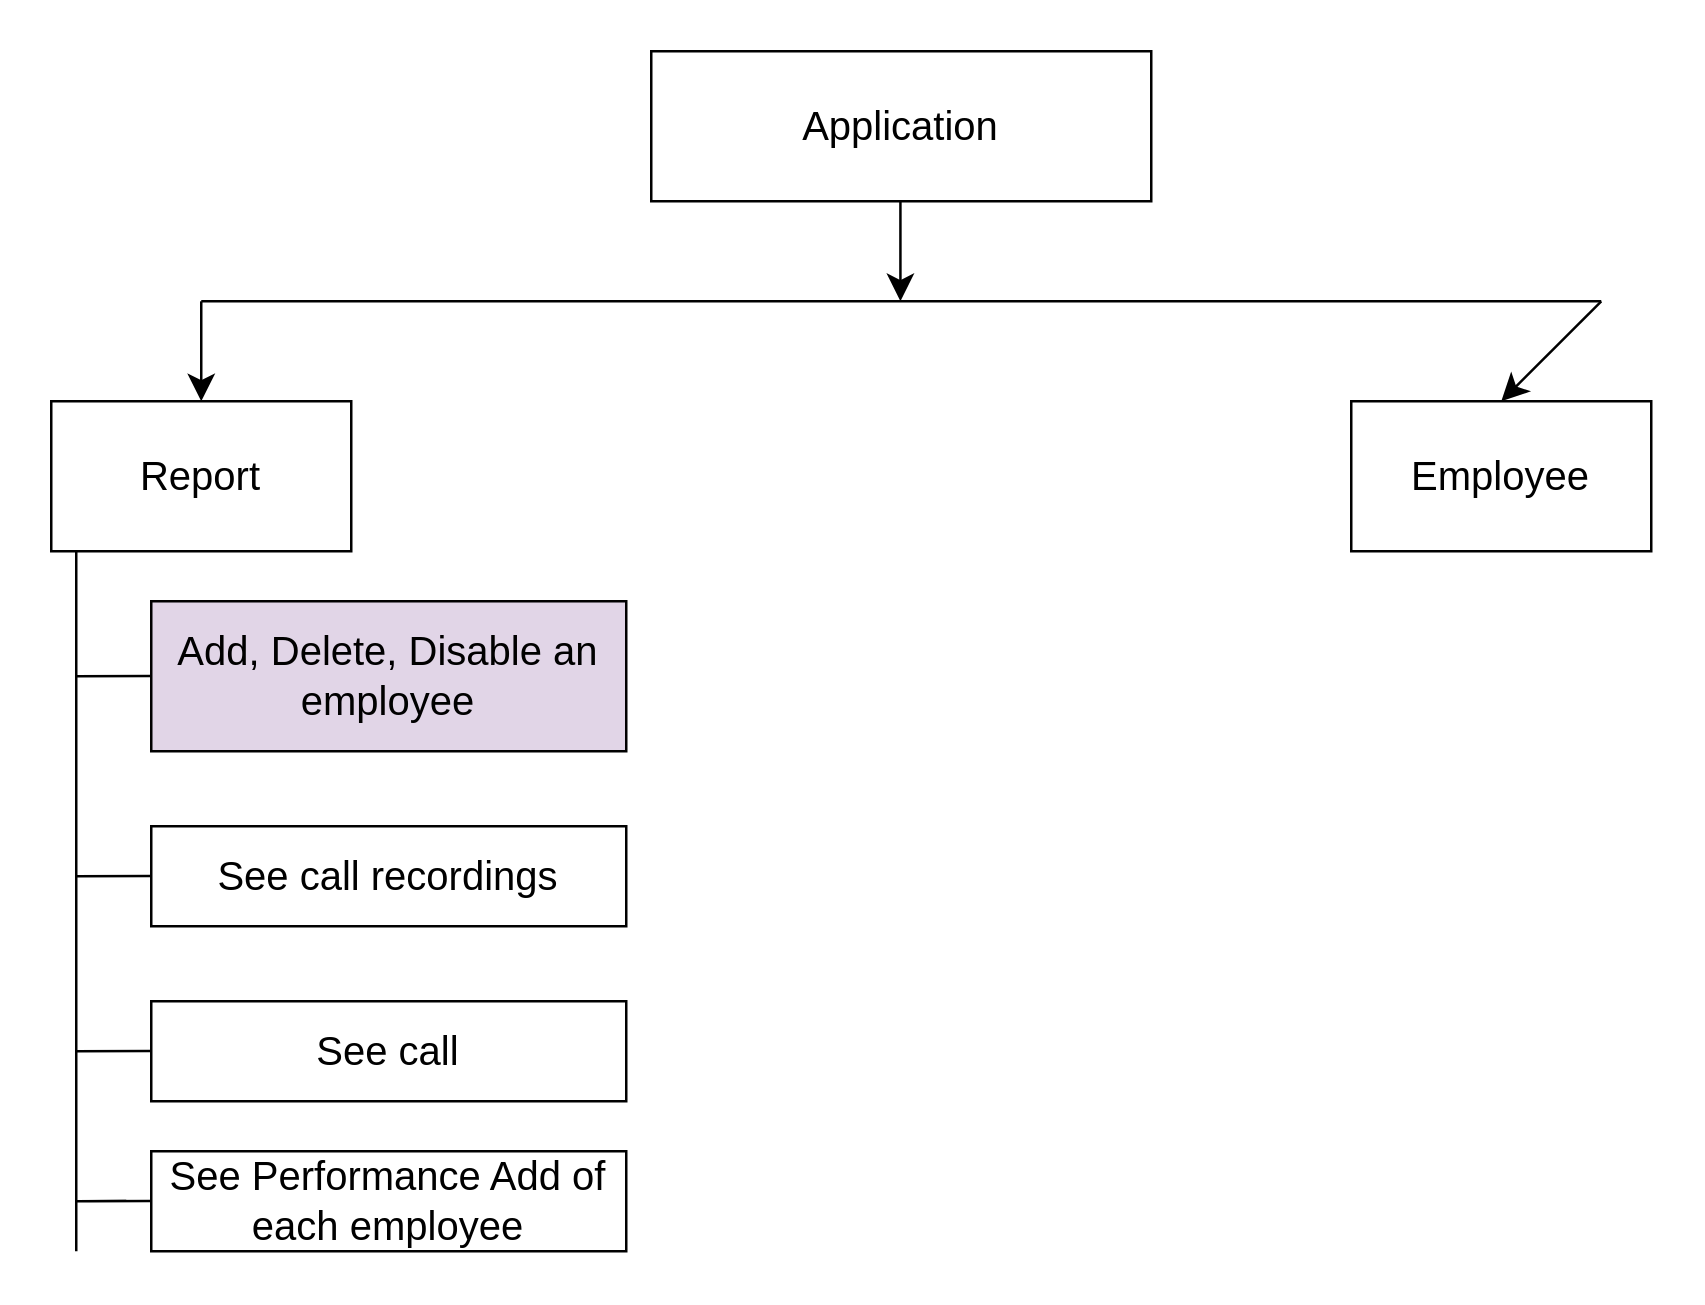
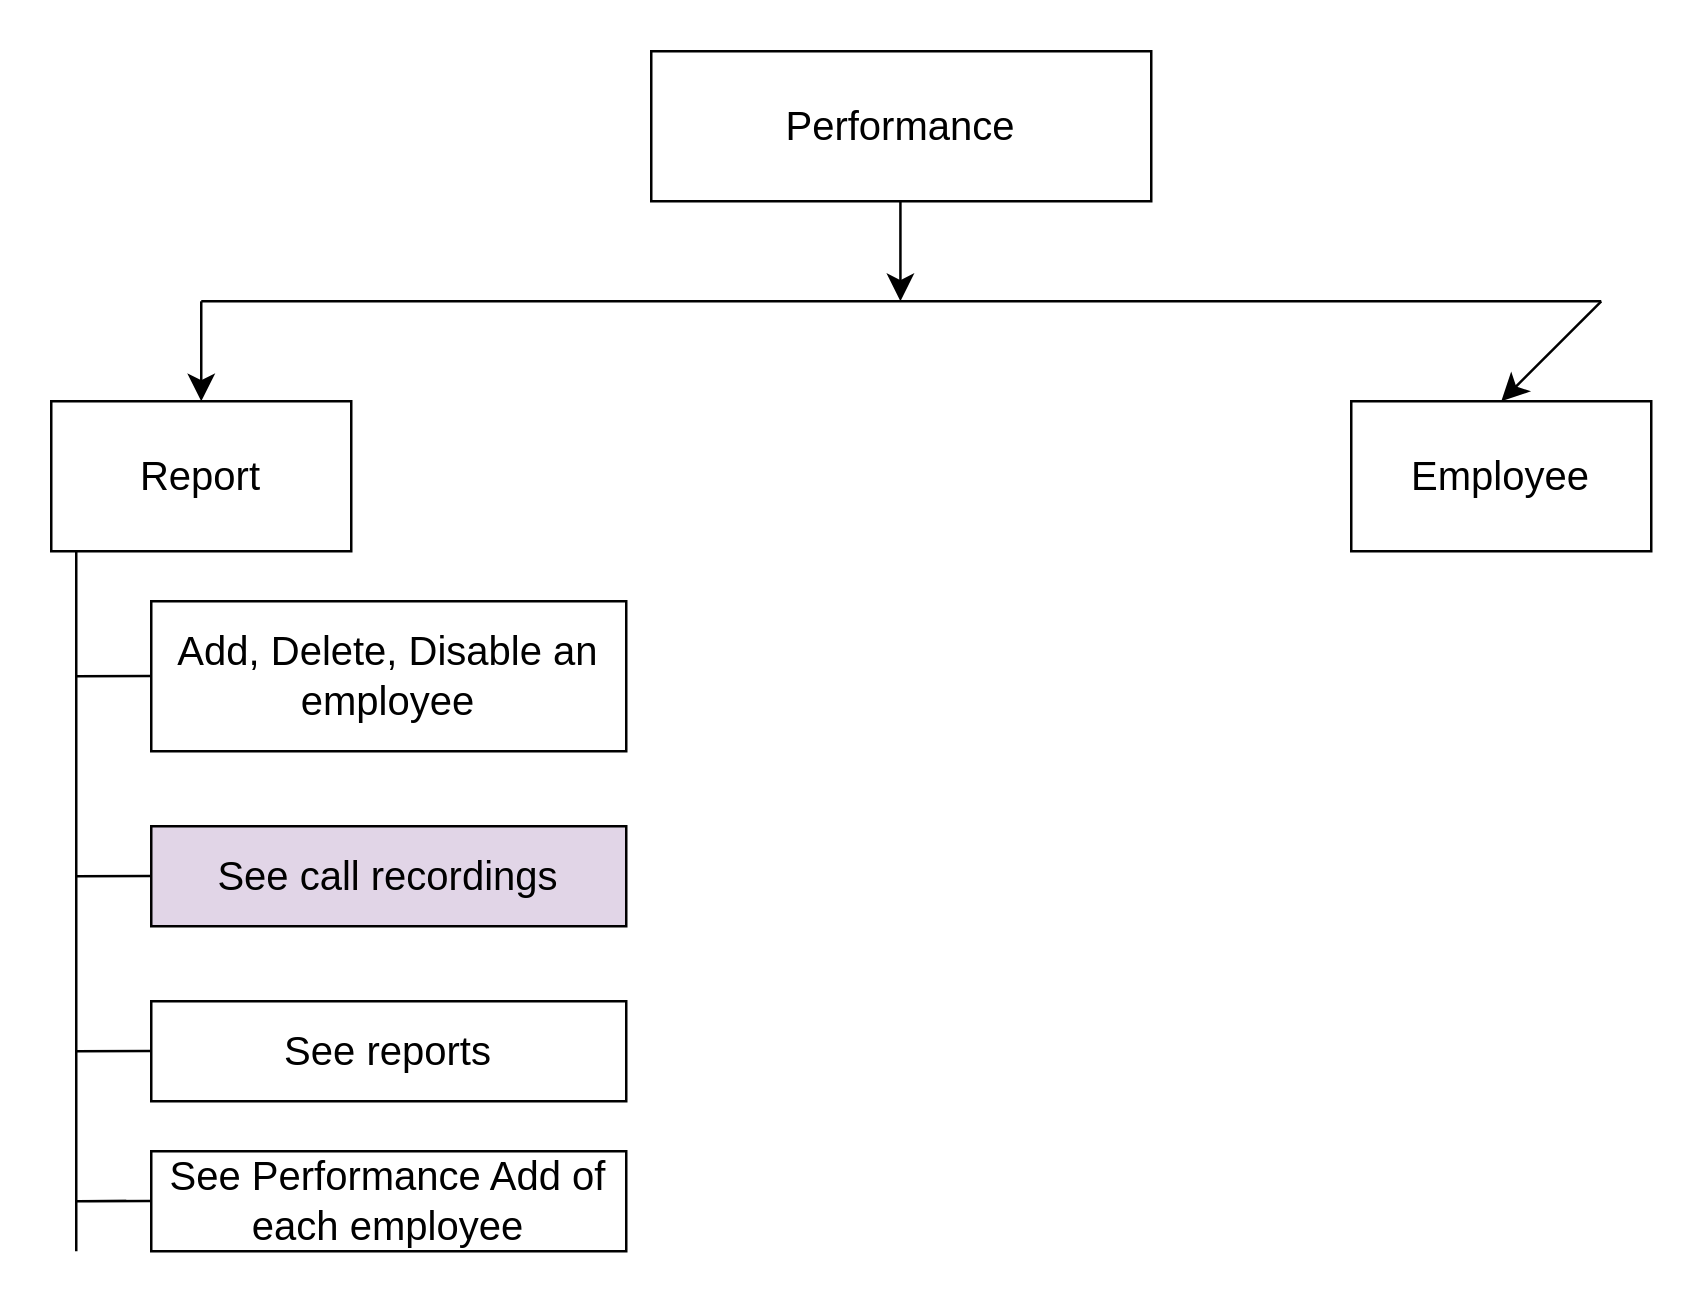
(901, 126) -> (901, 126)
(389, 676) -> (389, 676)
(389, 876) -> (389, 876)
(389, 1051) -> (389, 1051)
